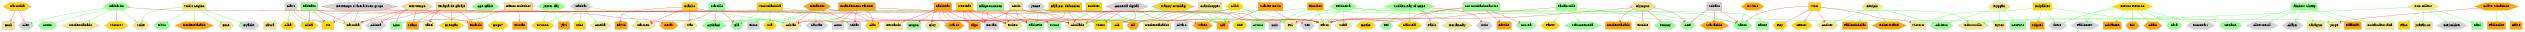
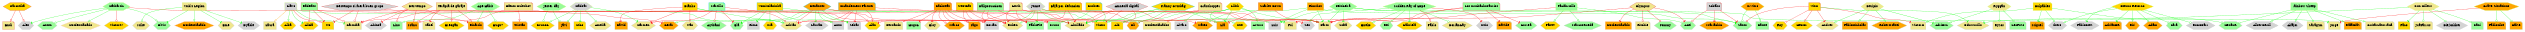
none -> (742, 9)
(128, 16) -> (142, 13)
